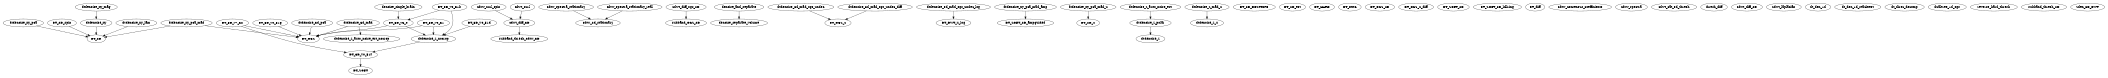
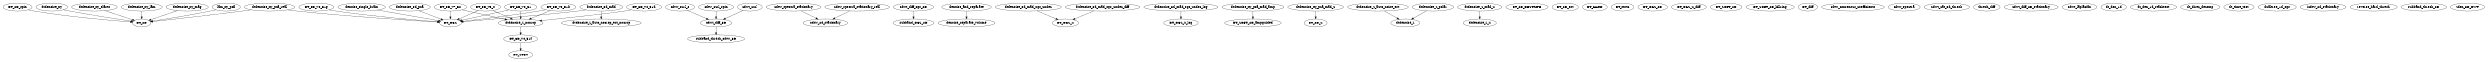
none -> (94, 7)
none -> (680, 7)
(1747, 7) -> none
none -> (2031, 7)
none -> (2239, 7)
none -> (2323, 7)
(96, 14) -> (164, 15)
(398, 14) -> (408, 15)
(1150, 14) -> (1391, 15)
(425, 15) -> (502, 16)
(23, 23) -> (226, 7)
(187, 23) -> (270, 7)
(953, 23) -> (1181, 23)
(362, 39) -> (601, 23)
(292, 42) -> (481, 14)
